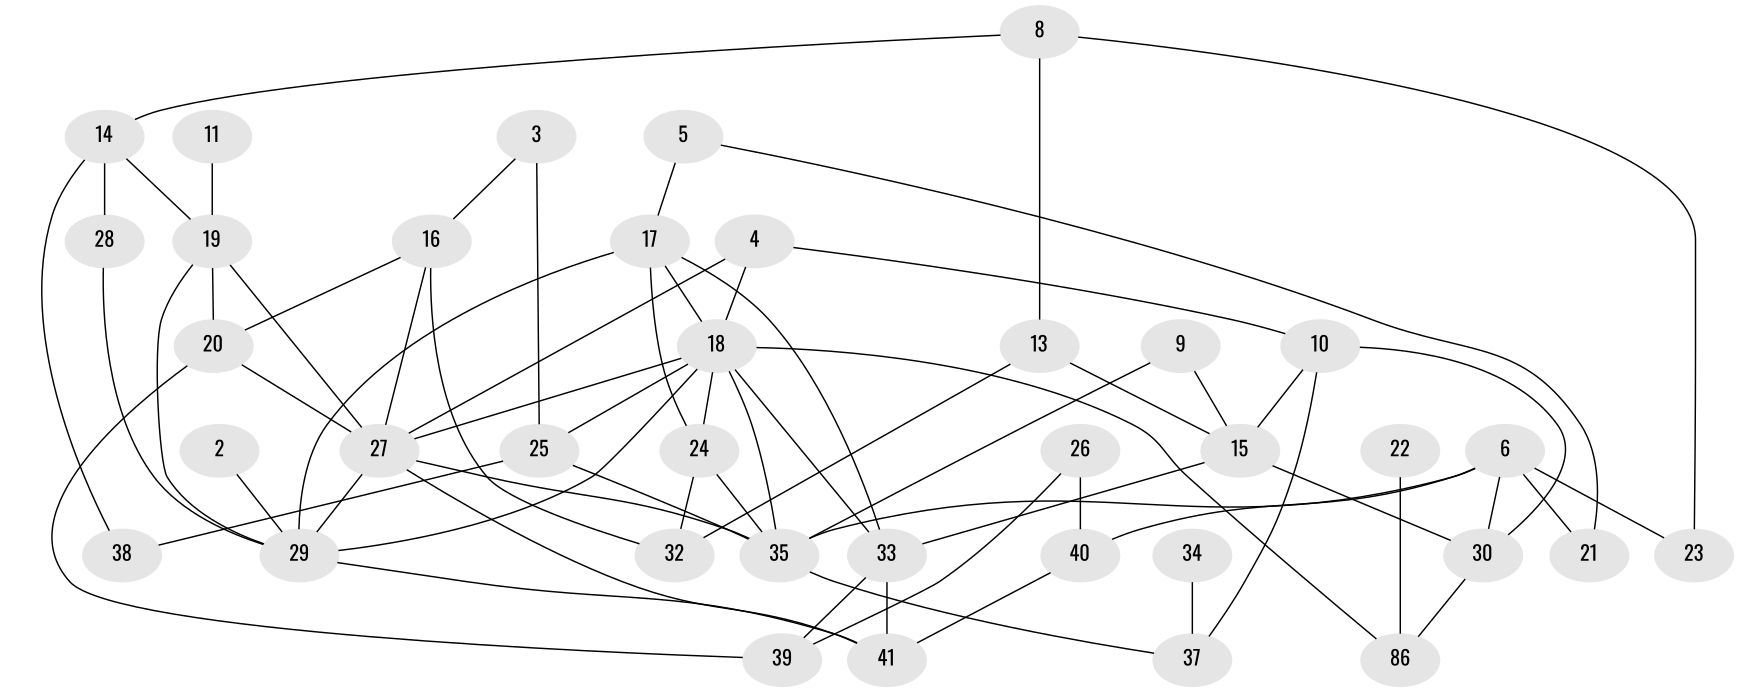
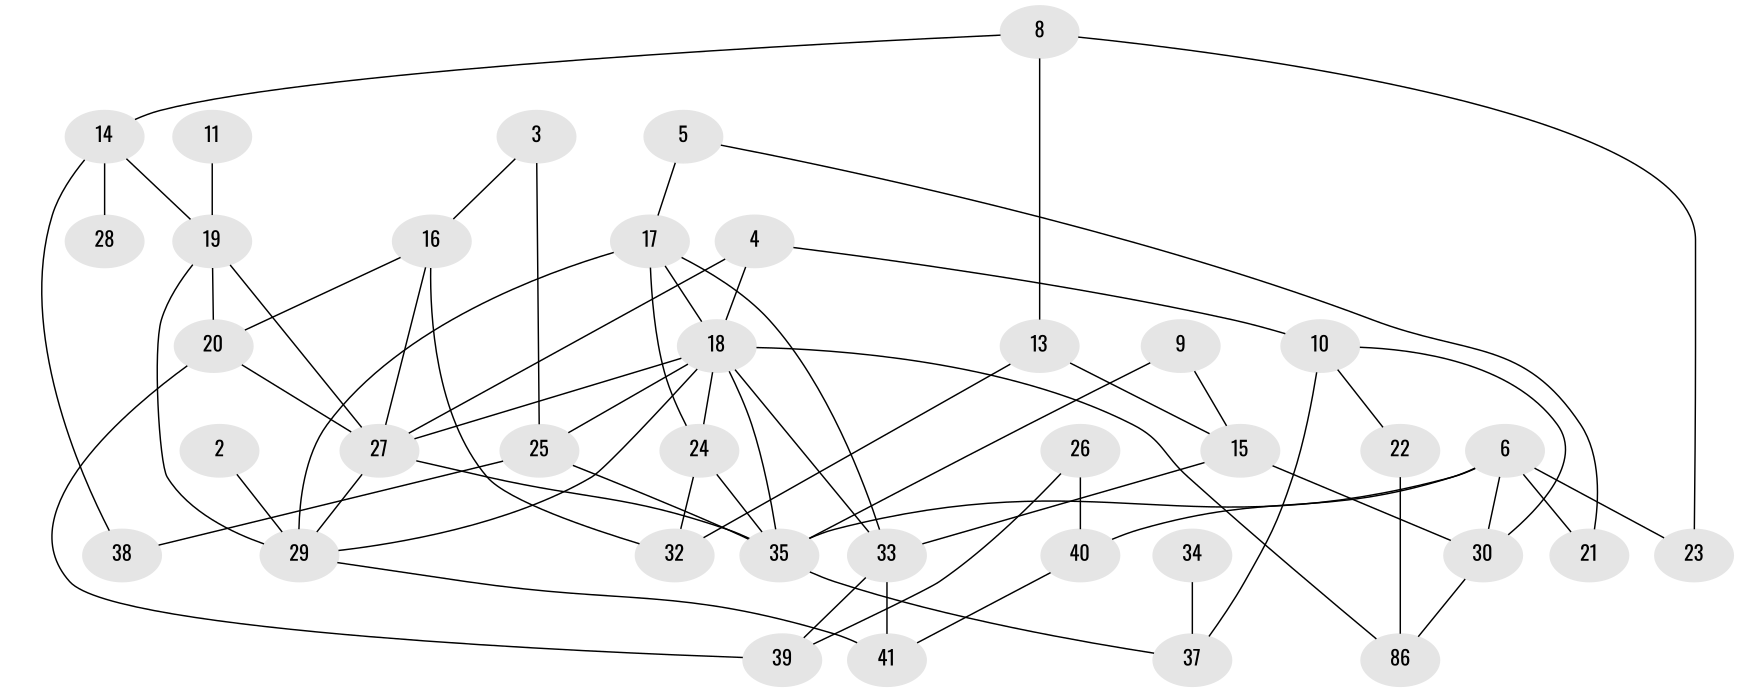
(1280, 398) -> (1360, 398)
(132, 438) -> none
(622, 582) -> none
